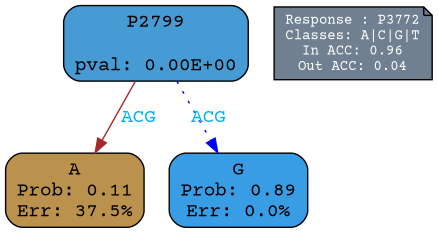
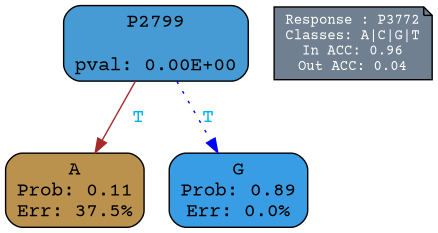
(138, 117) -> (138, 117)
(208, 117) -> (208, 117)
